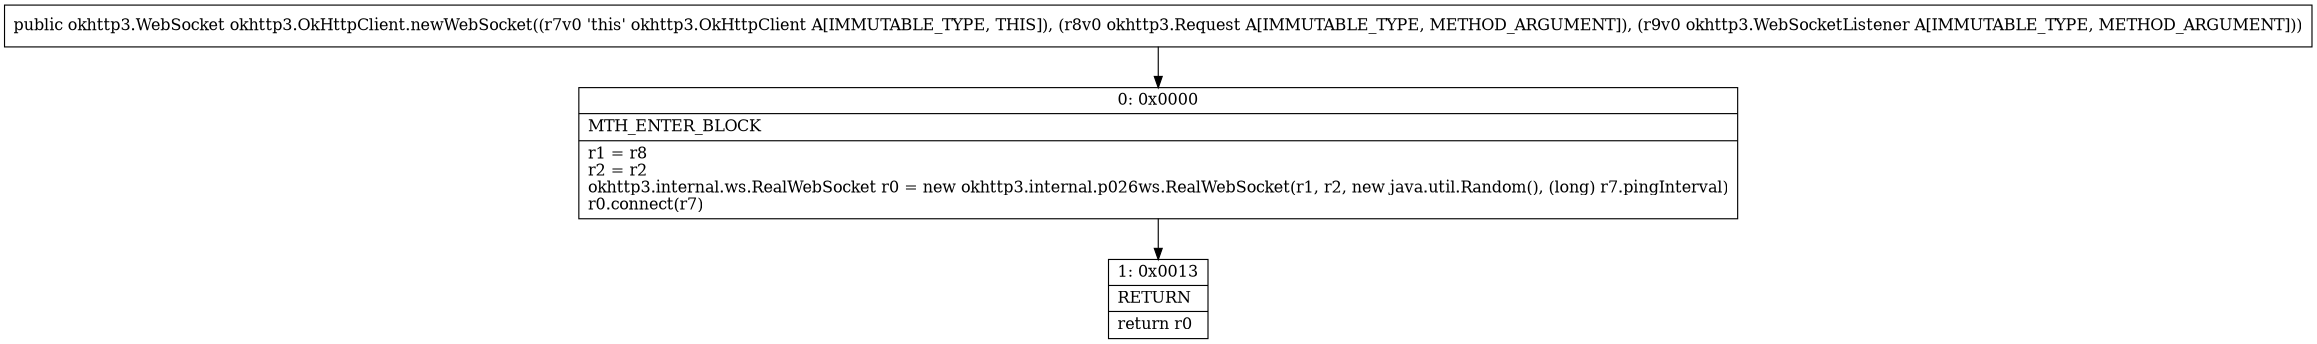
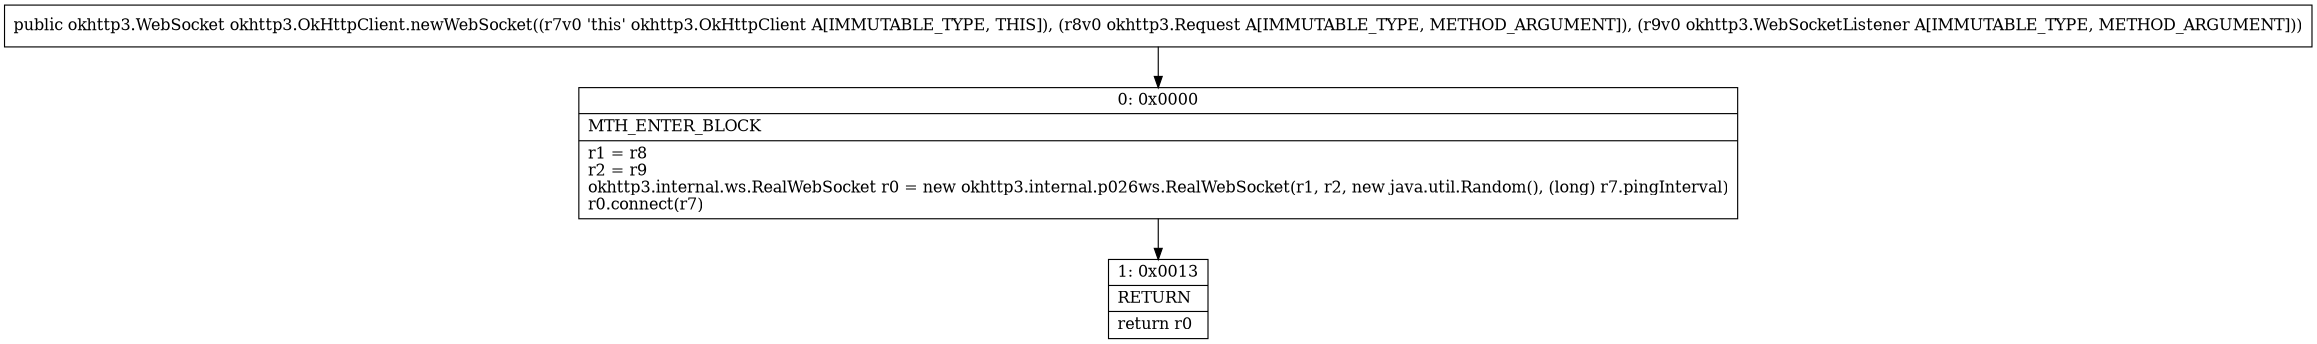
(618, 171) -> (618, 171)
